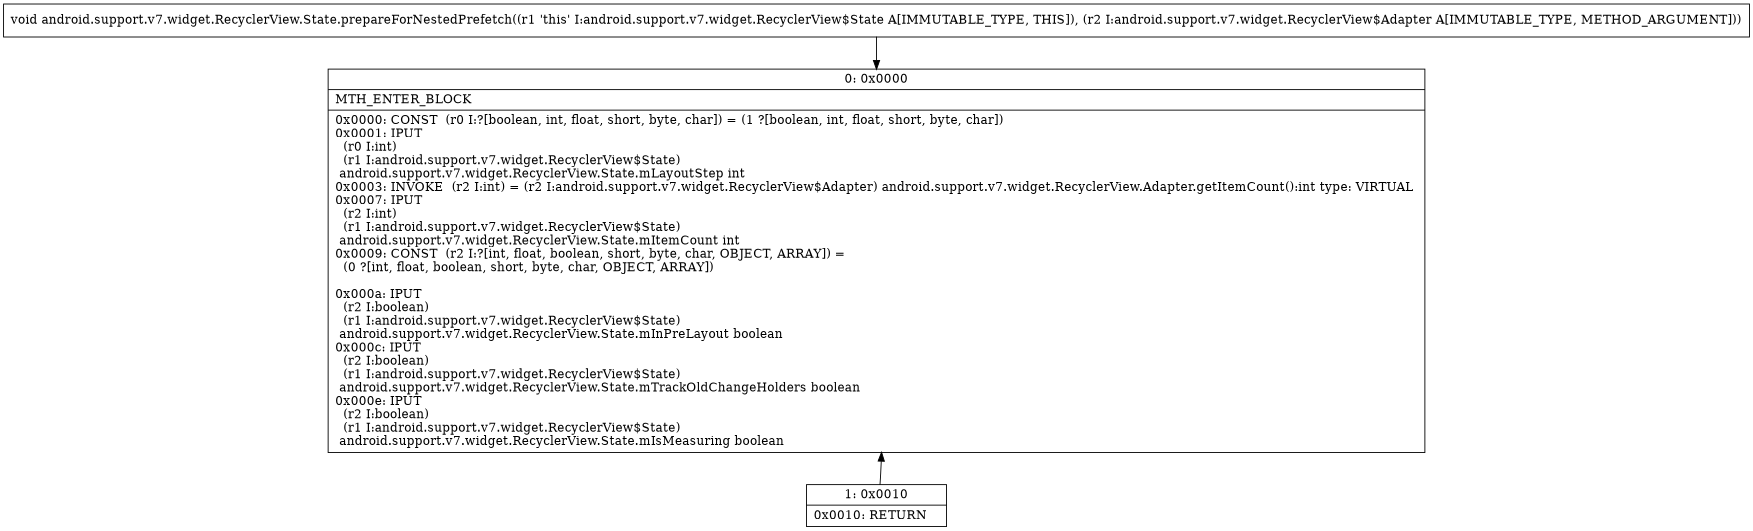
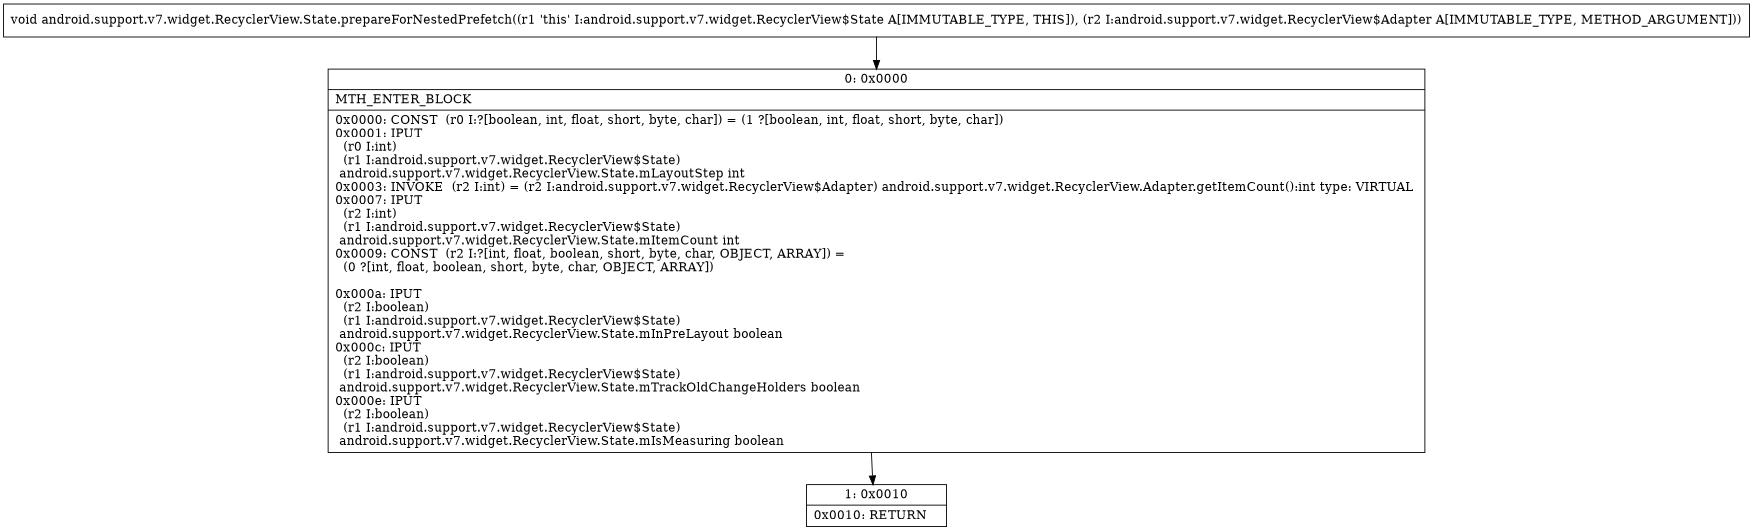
(881, 473) -> (872, 464)
